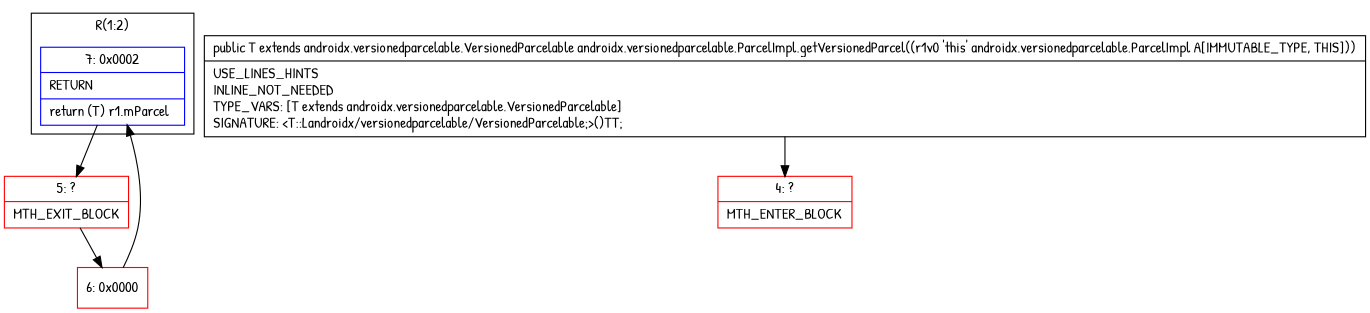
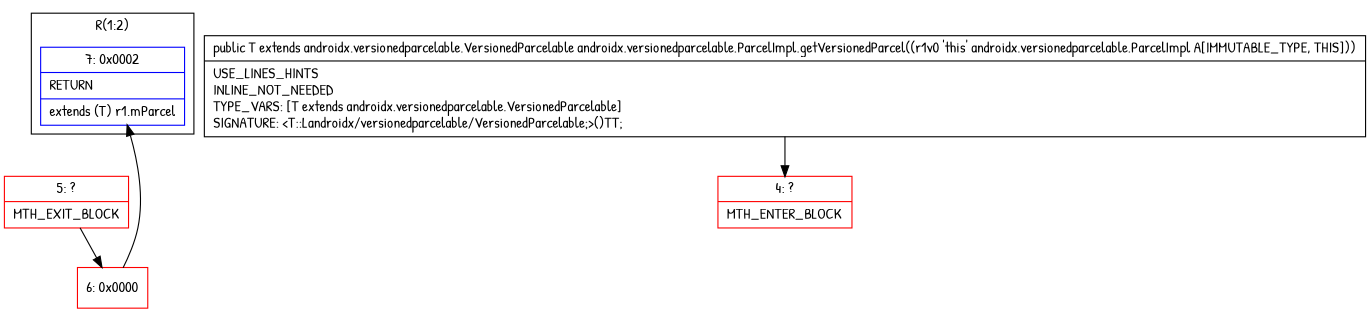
(109, 112) -> (113, 112)
(89, 146) -> none
